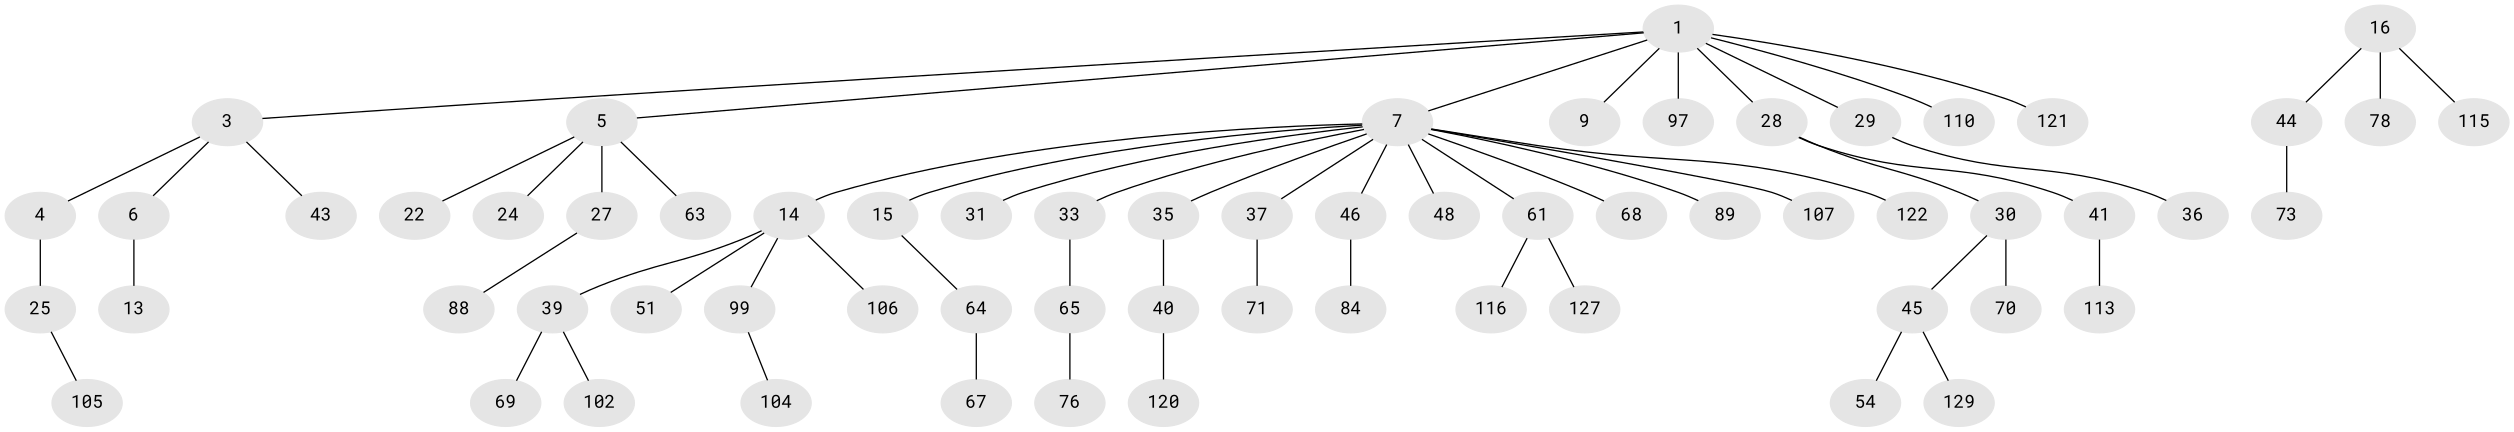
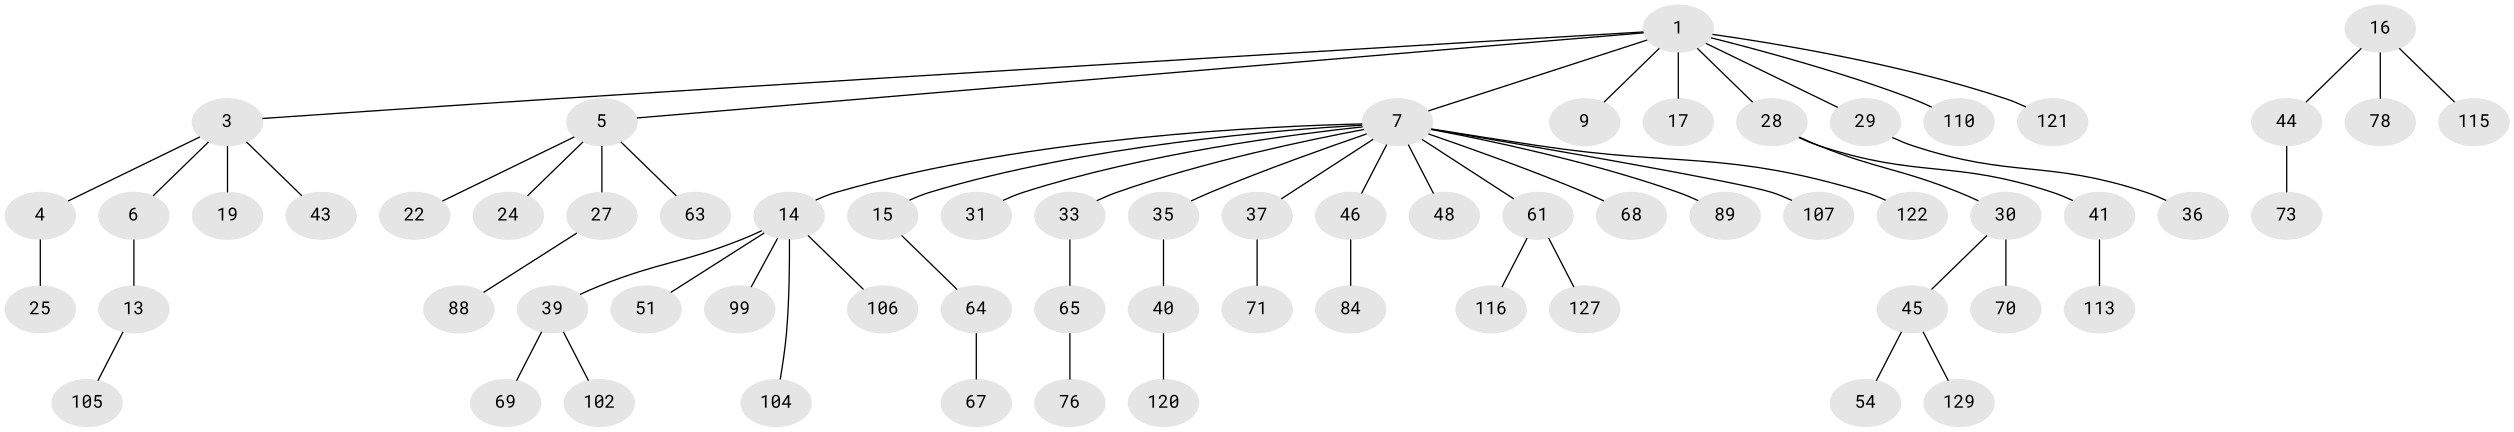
(1678, 122) -> (1678, 122)
none -> (227, 216)
(64, 356) -> (110, 356)
(758, 356) -> (788, 310)
